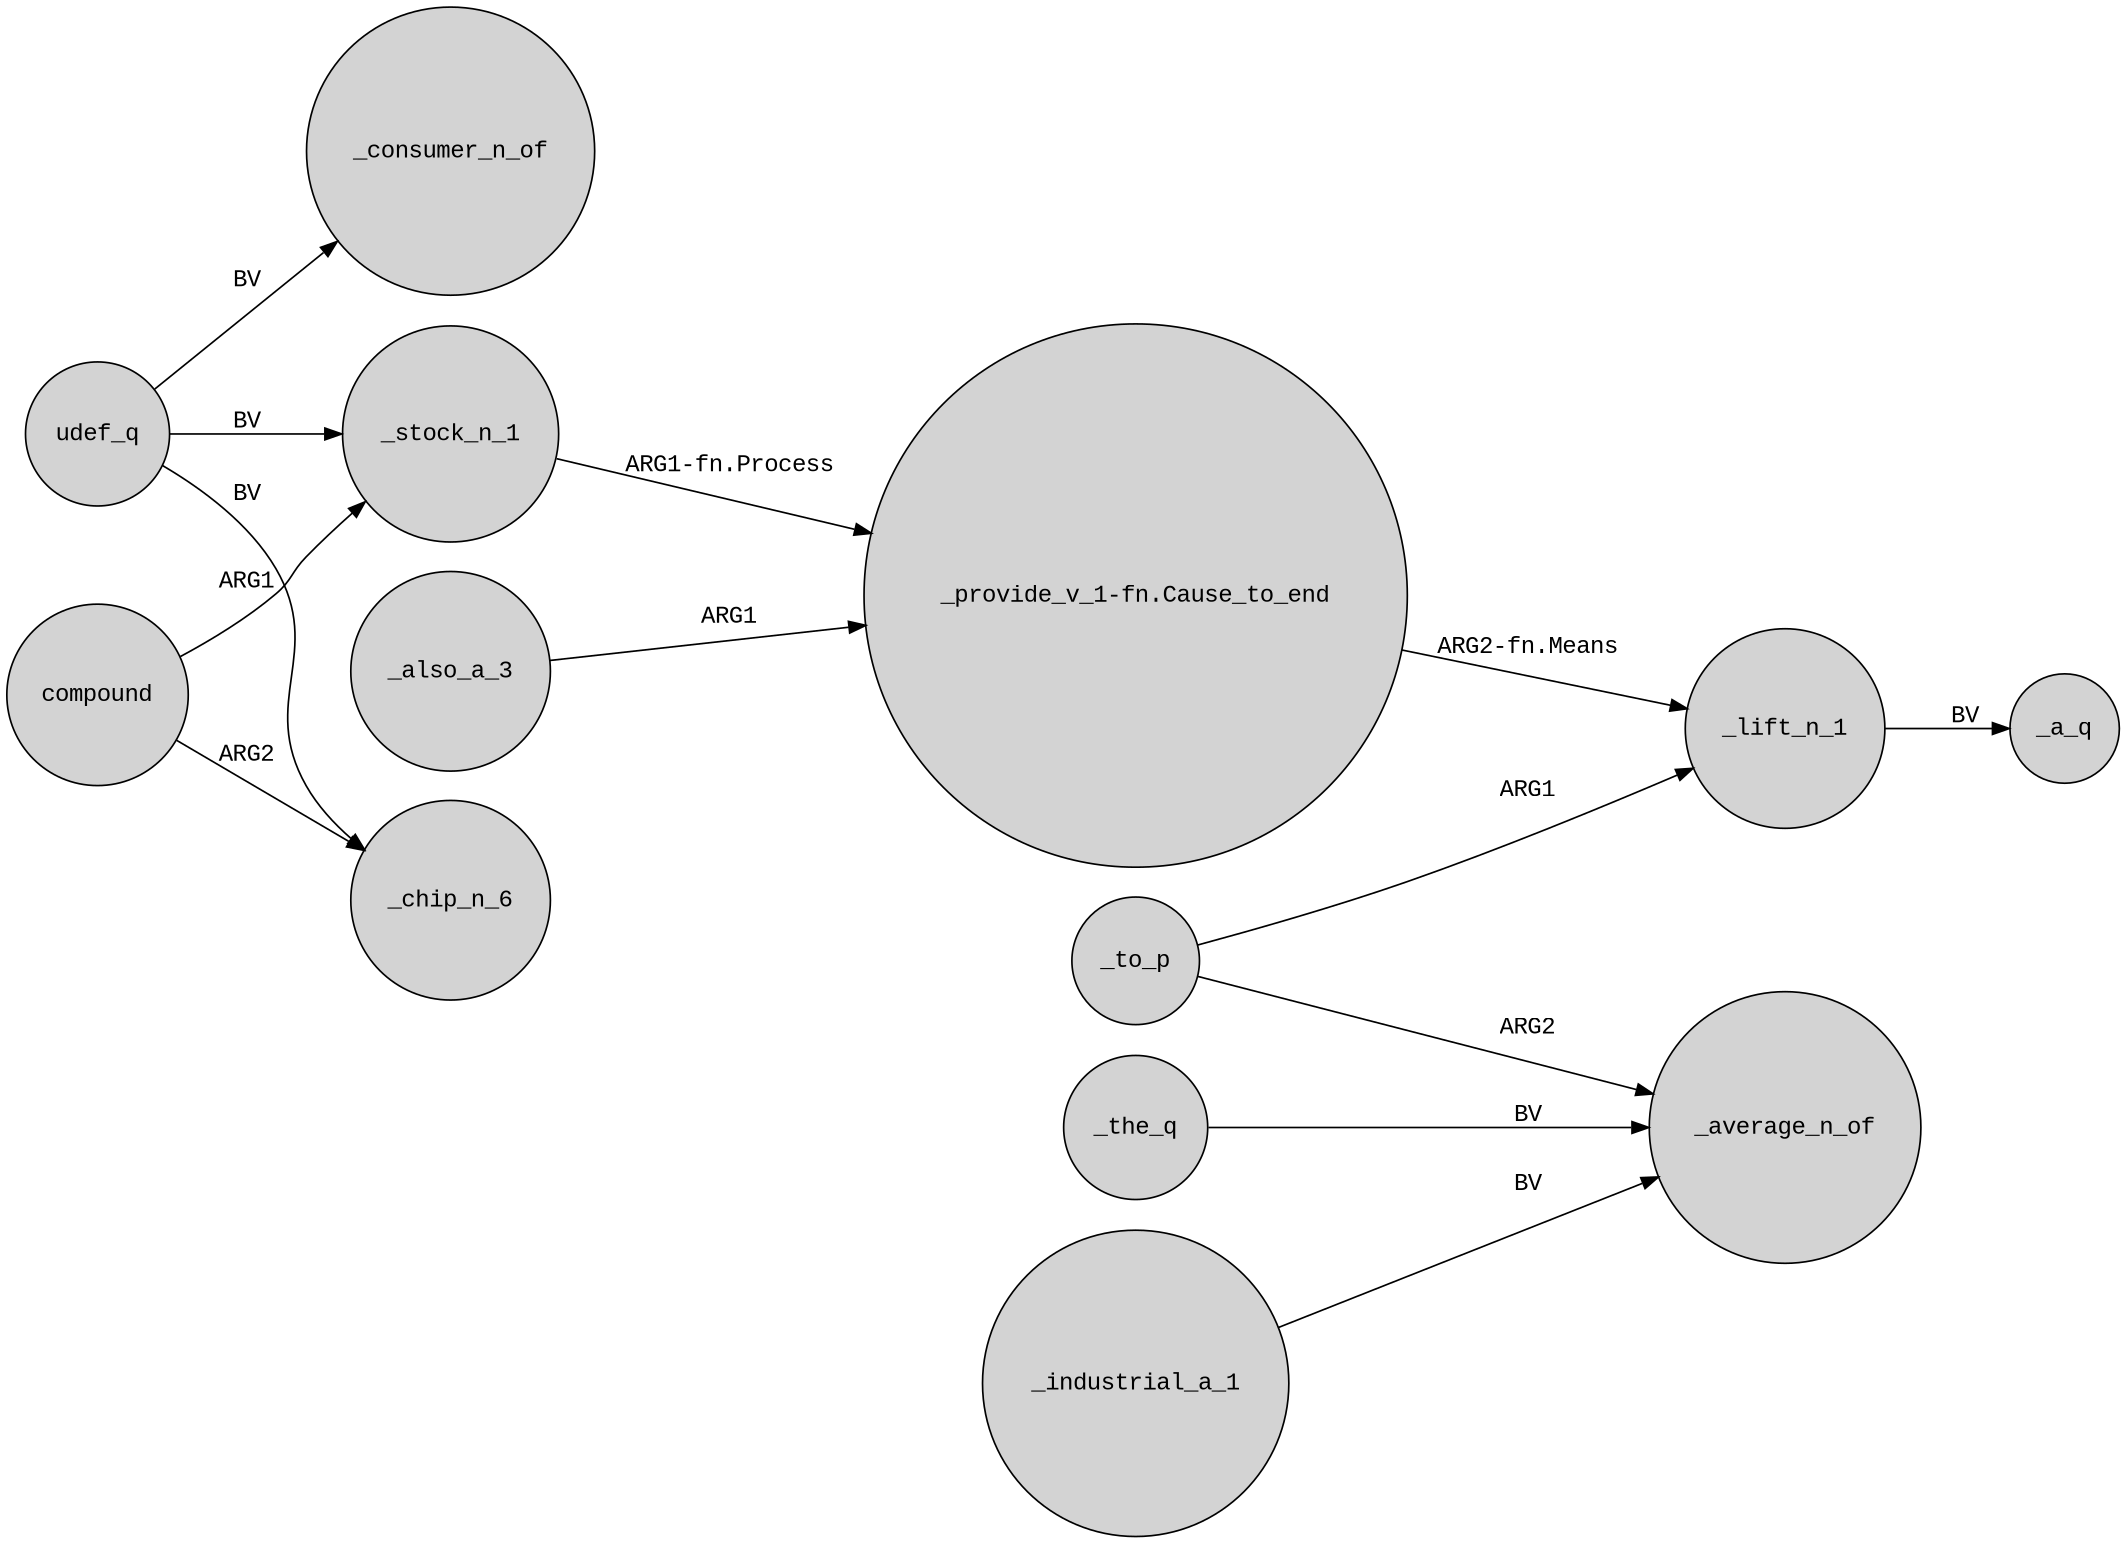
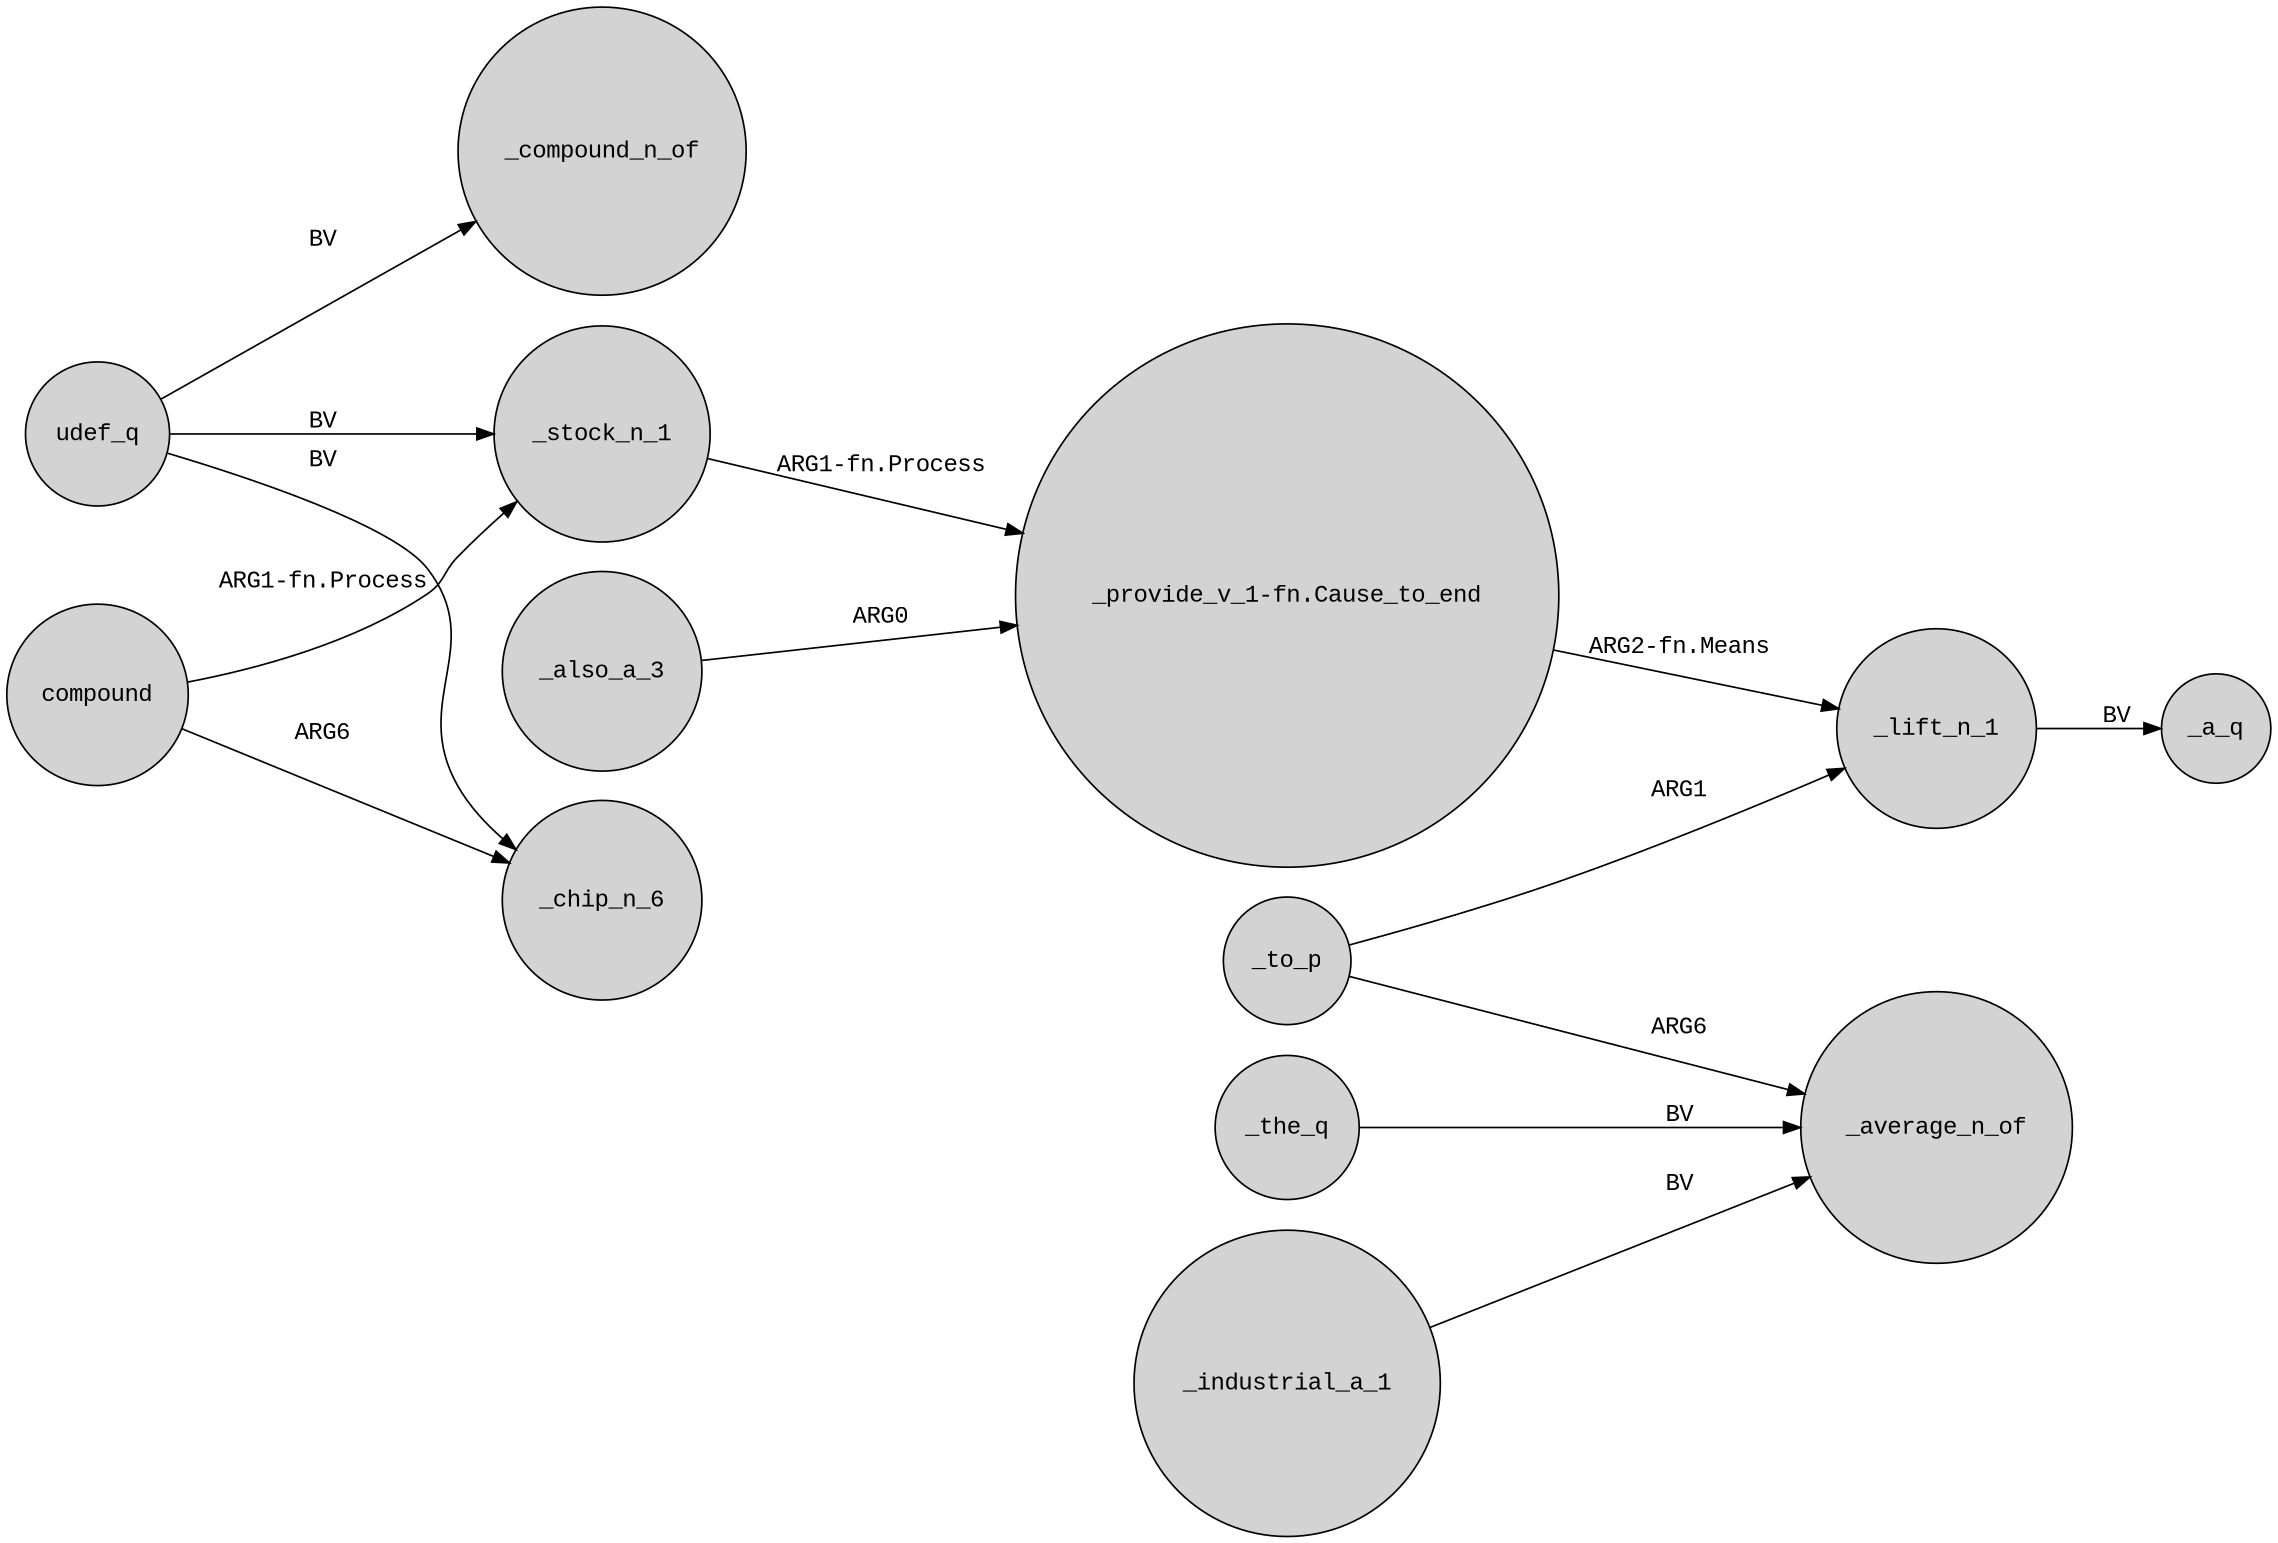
(451, 151) -> (602, 151)
(247, 581) -> (323, 581)
(730, 617) -> (881, 617)
(247, 755) -> (323, 733)
(1528, 1027) -> (1680, 1027)
